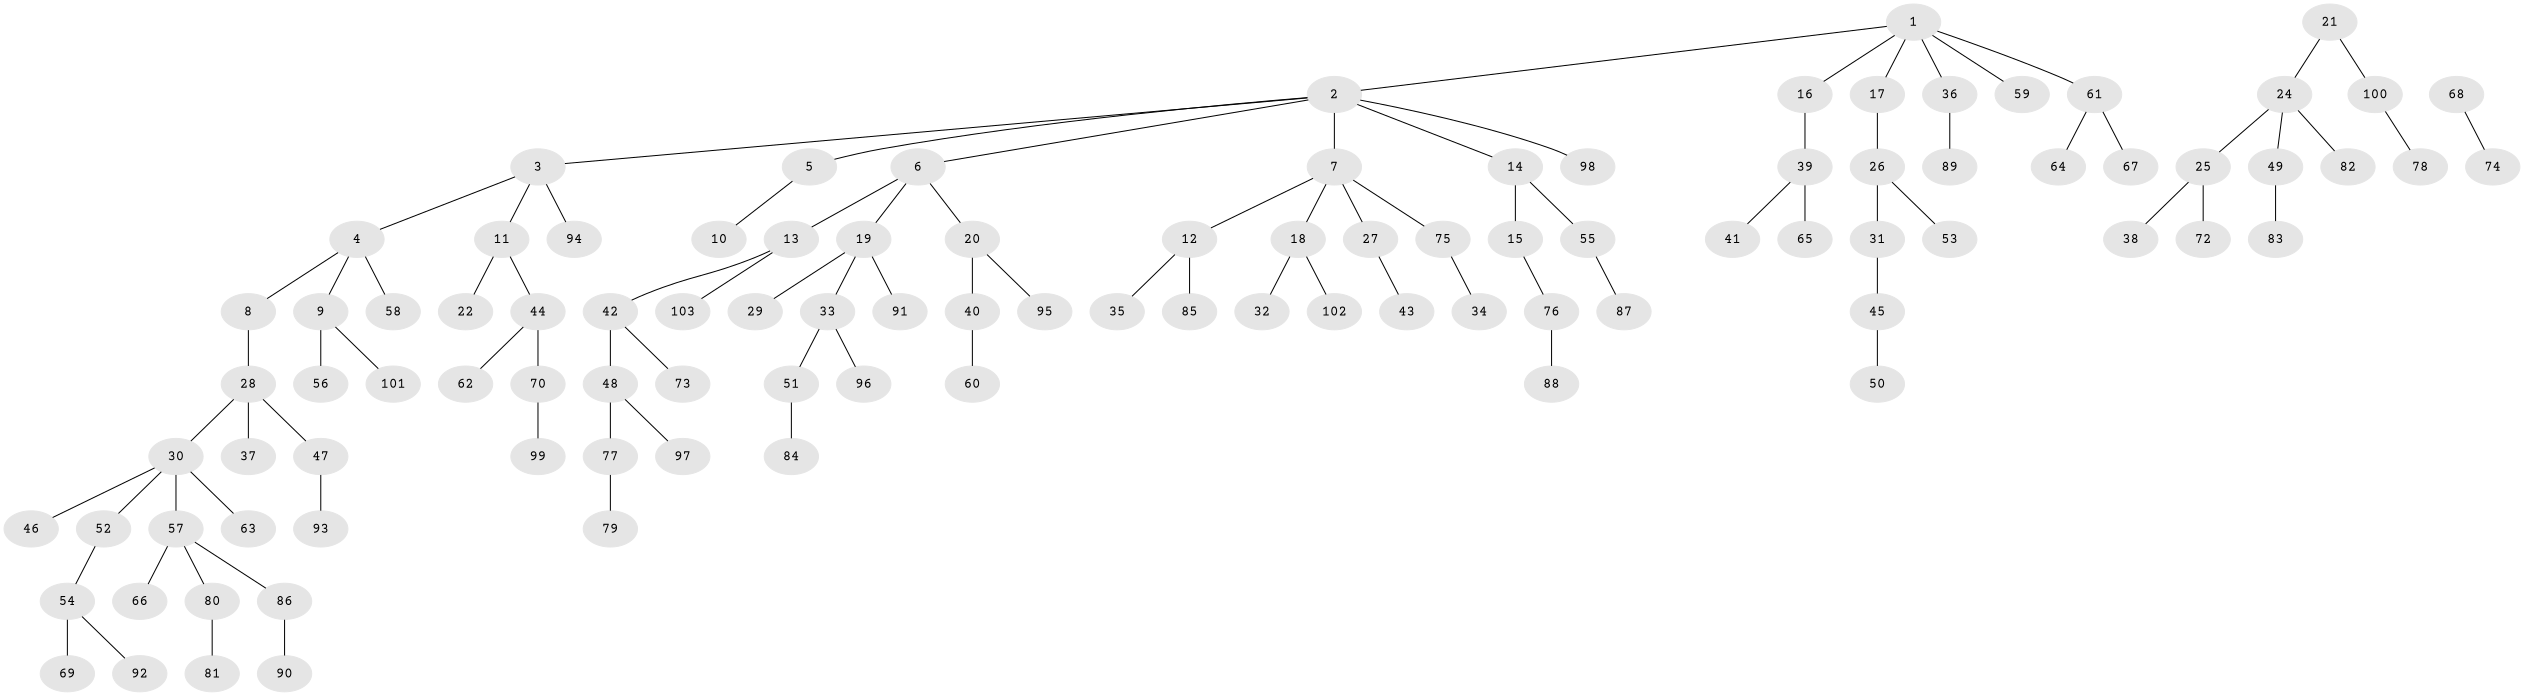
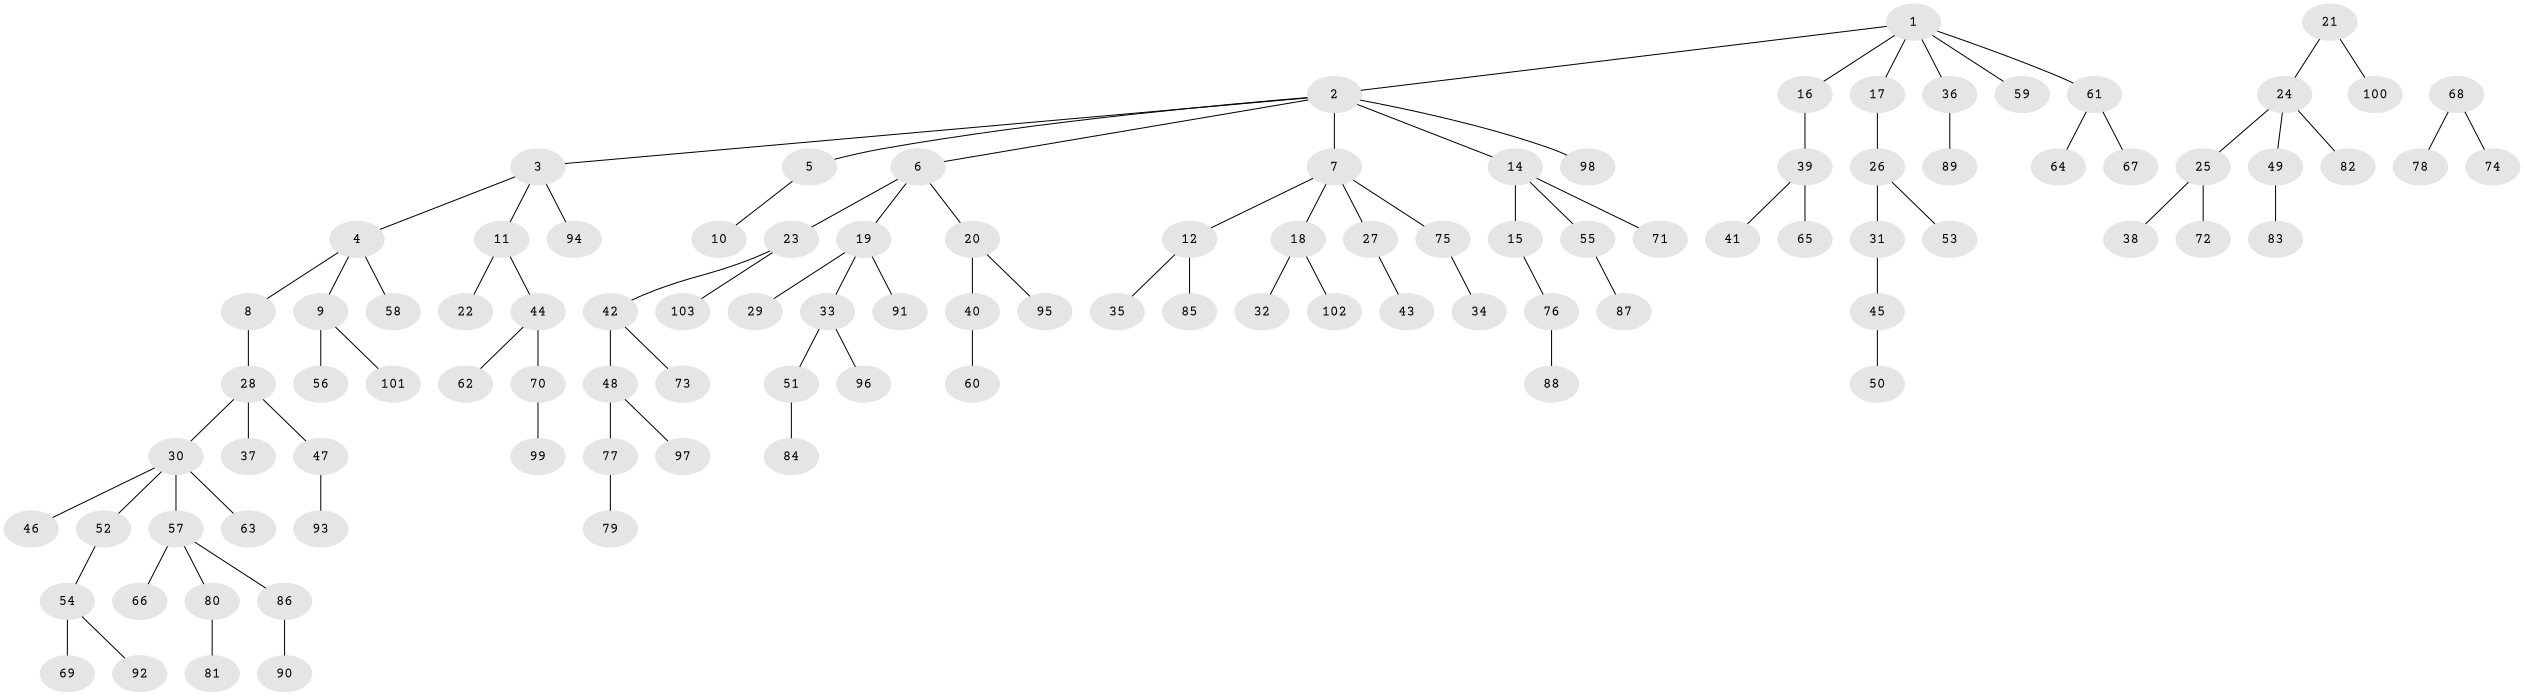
(2398, 131) -> (2438, 131)
(791, 239) -> (791, 239)
none -> (1660, 239)
